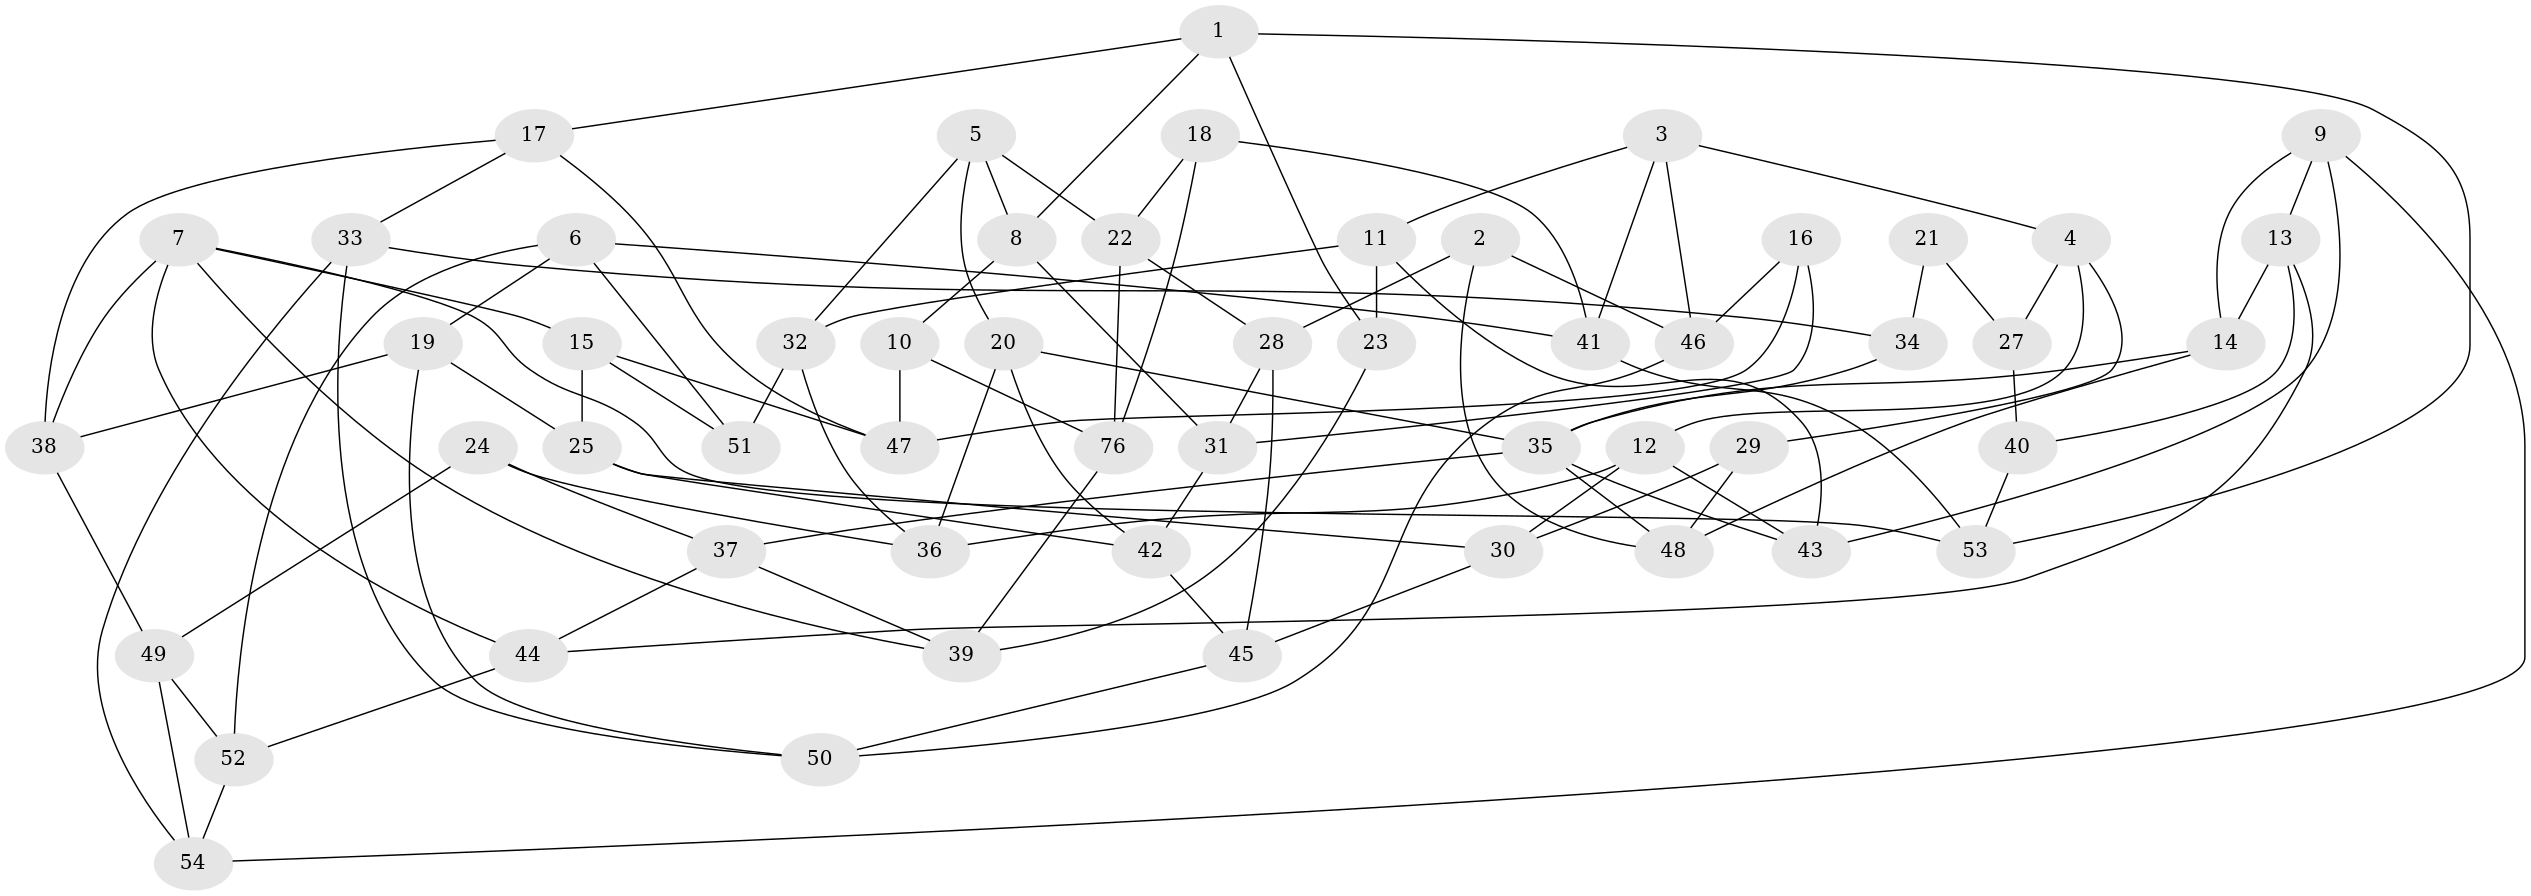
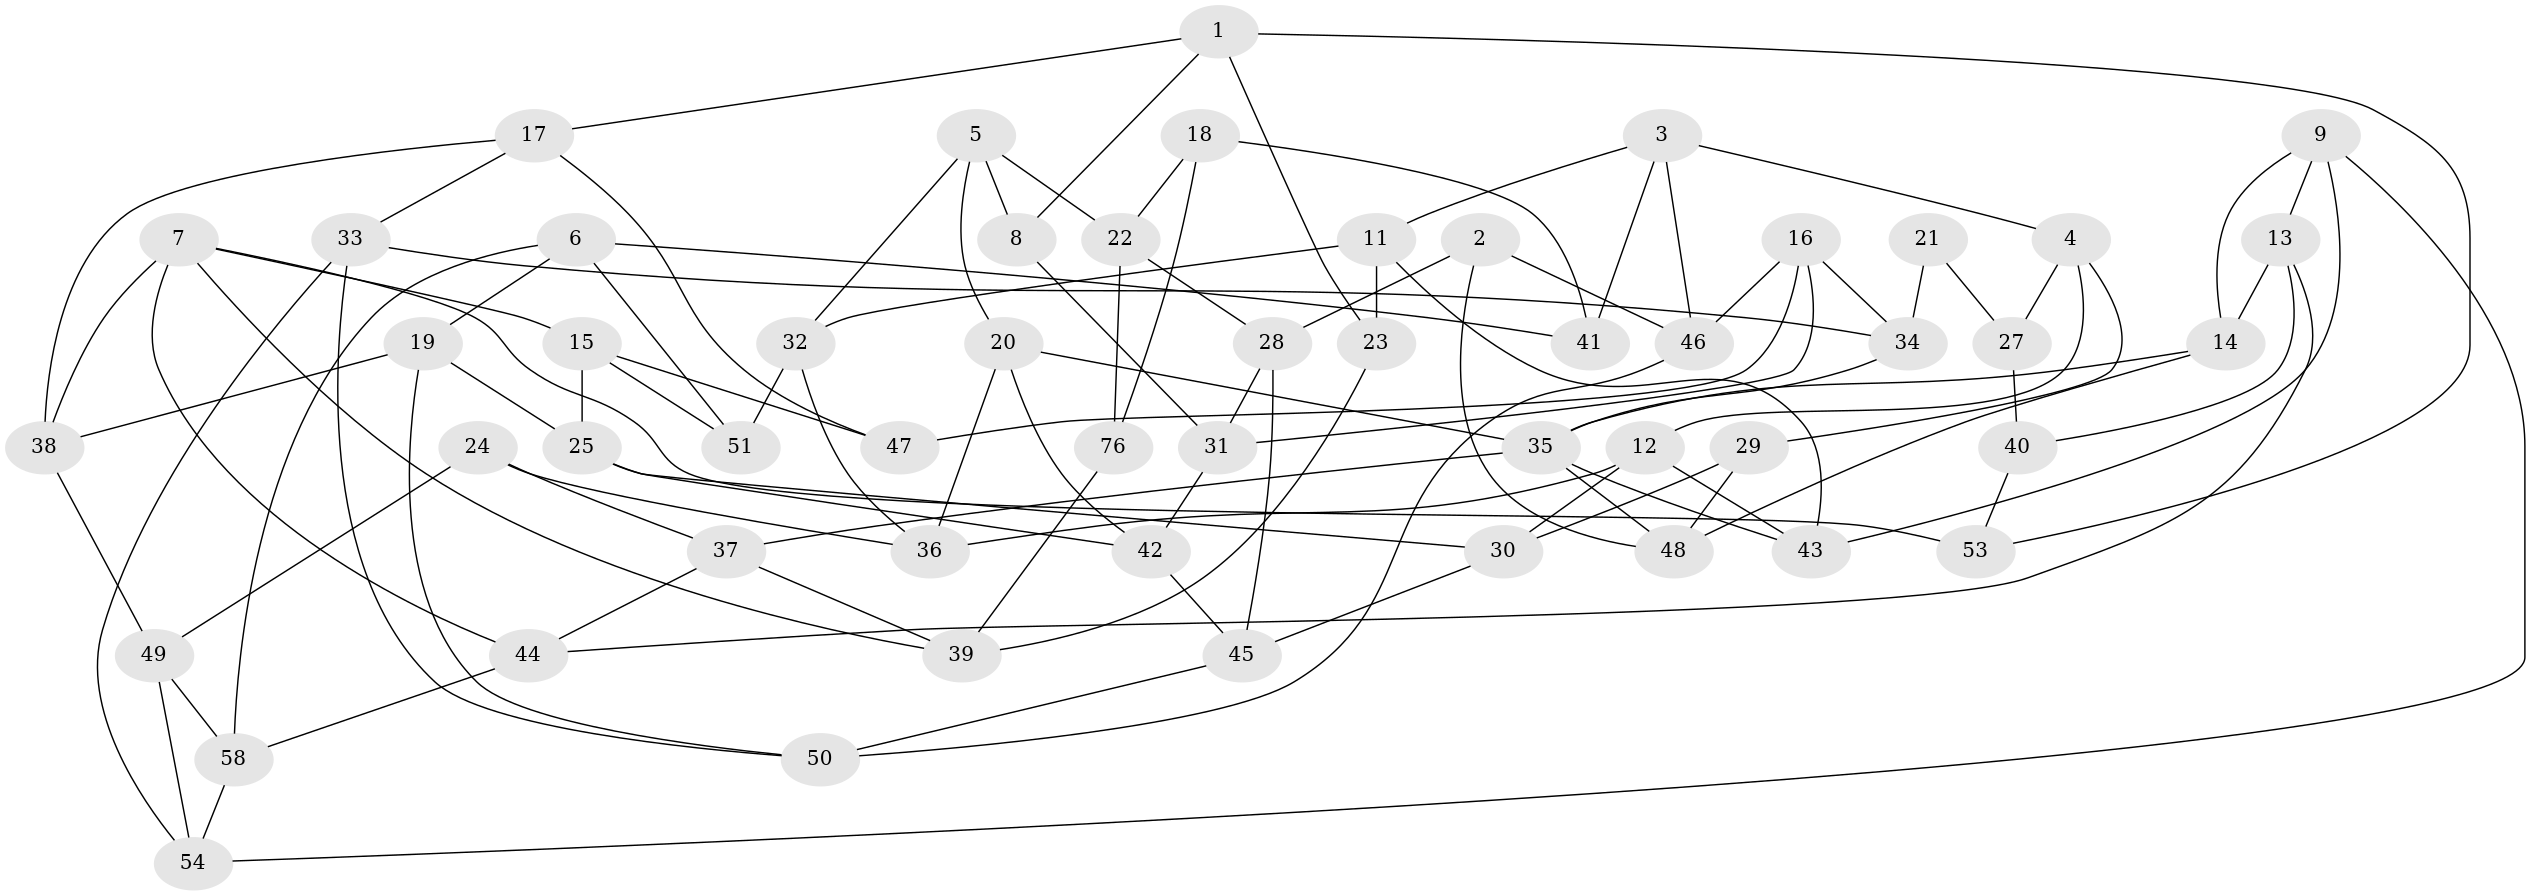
none -> (1855, 292)
(900, 344) -> none
(1802, 401) -> none
(234, 760) -> (234, 760)
